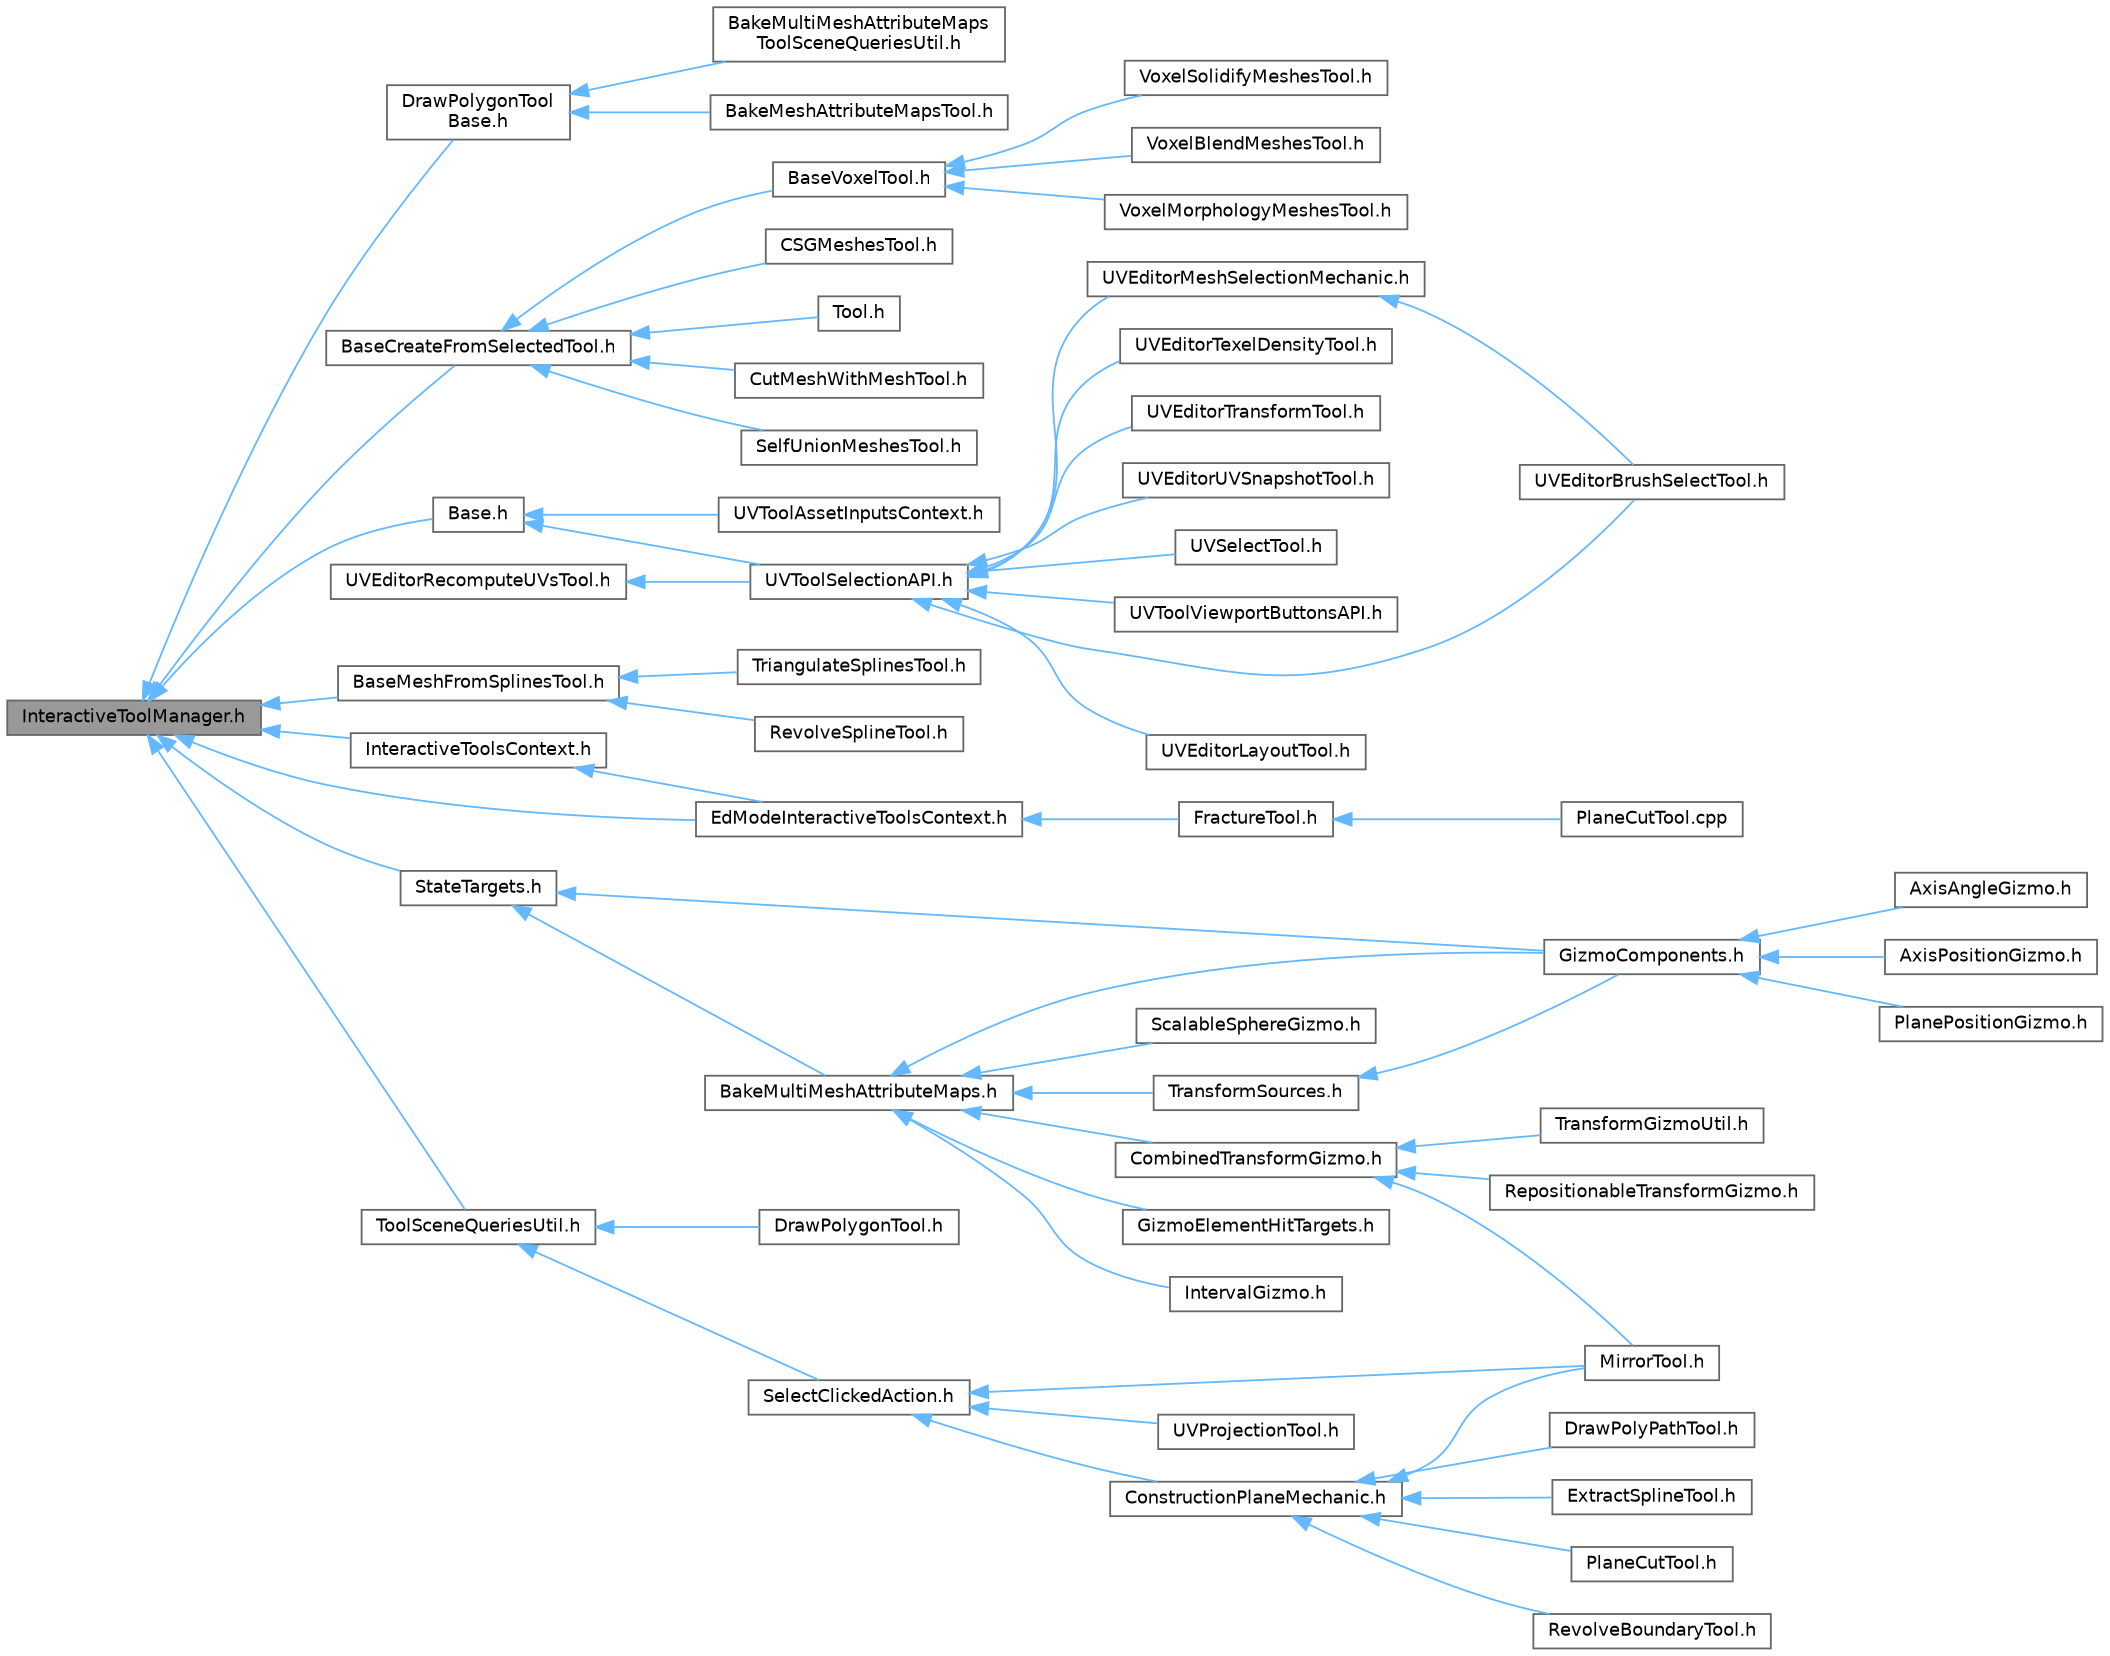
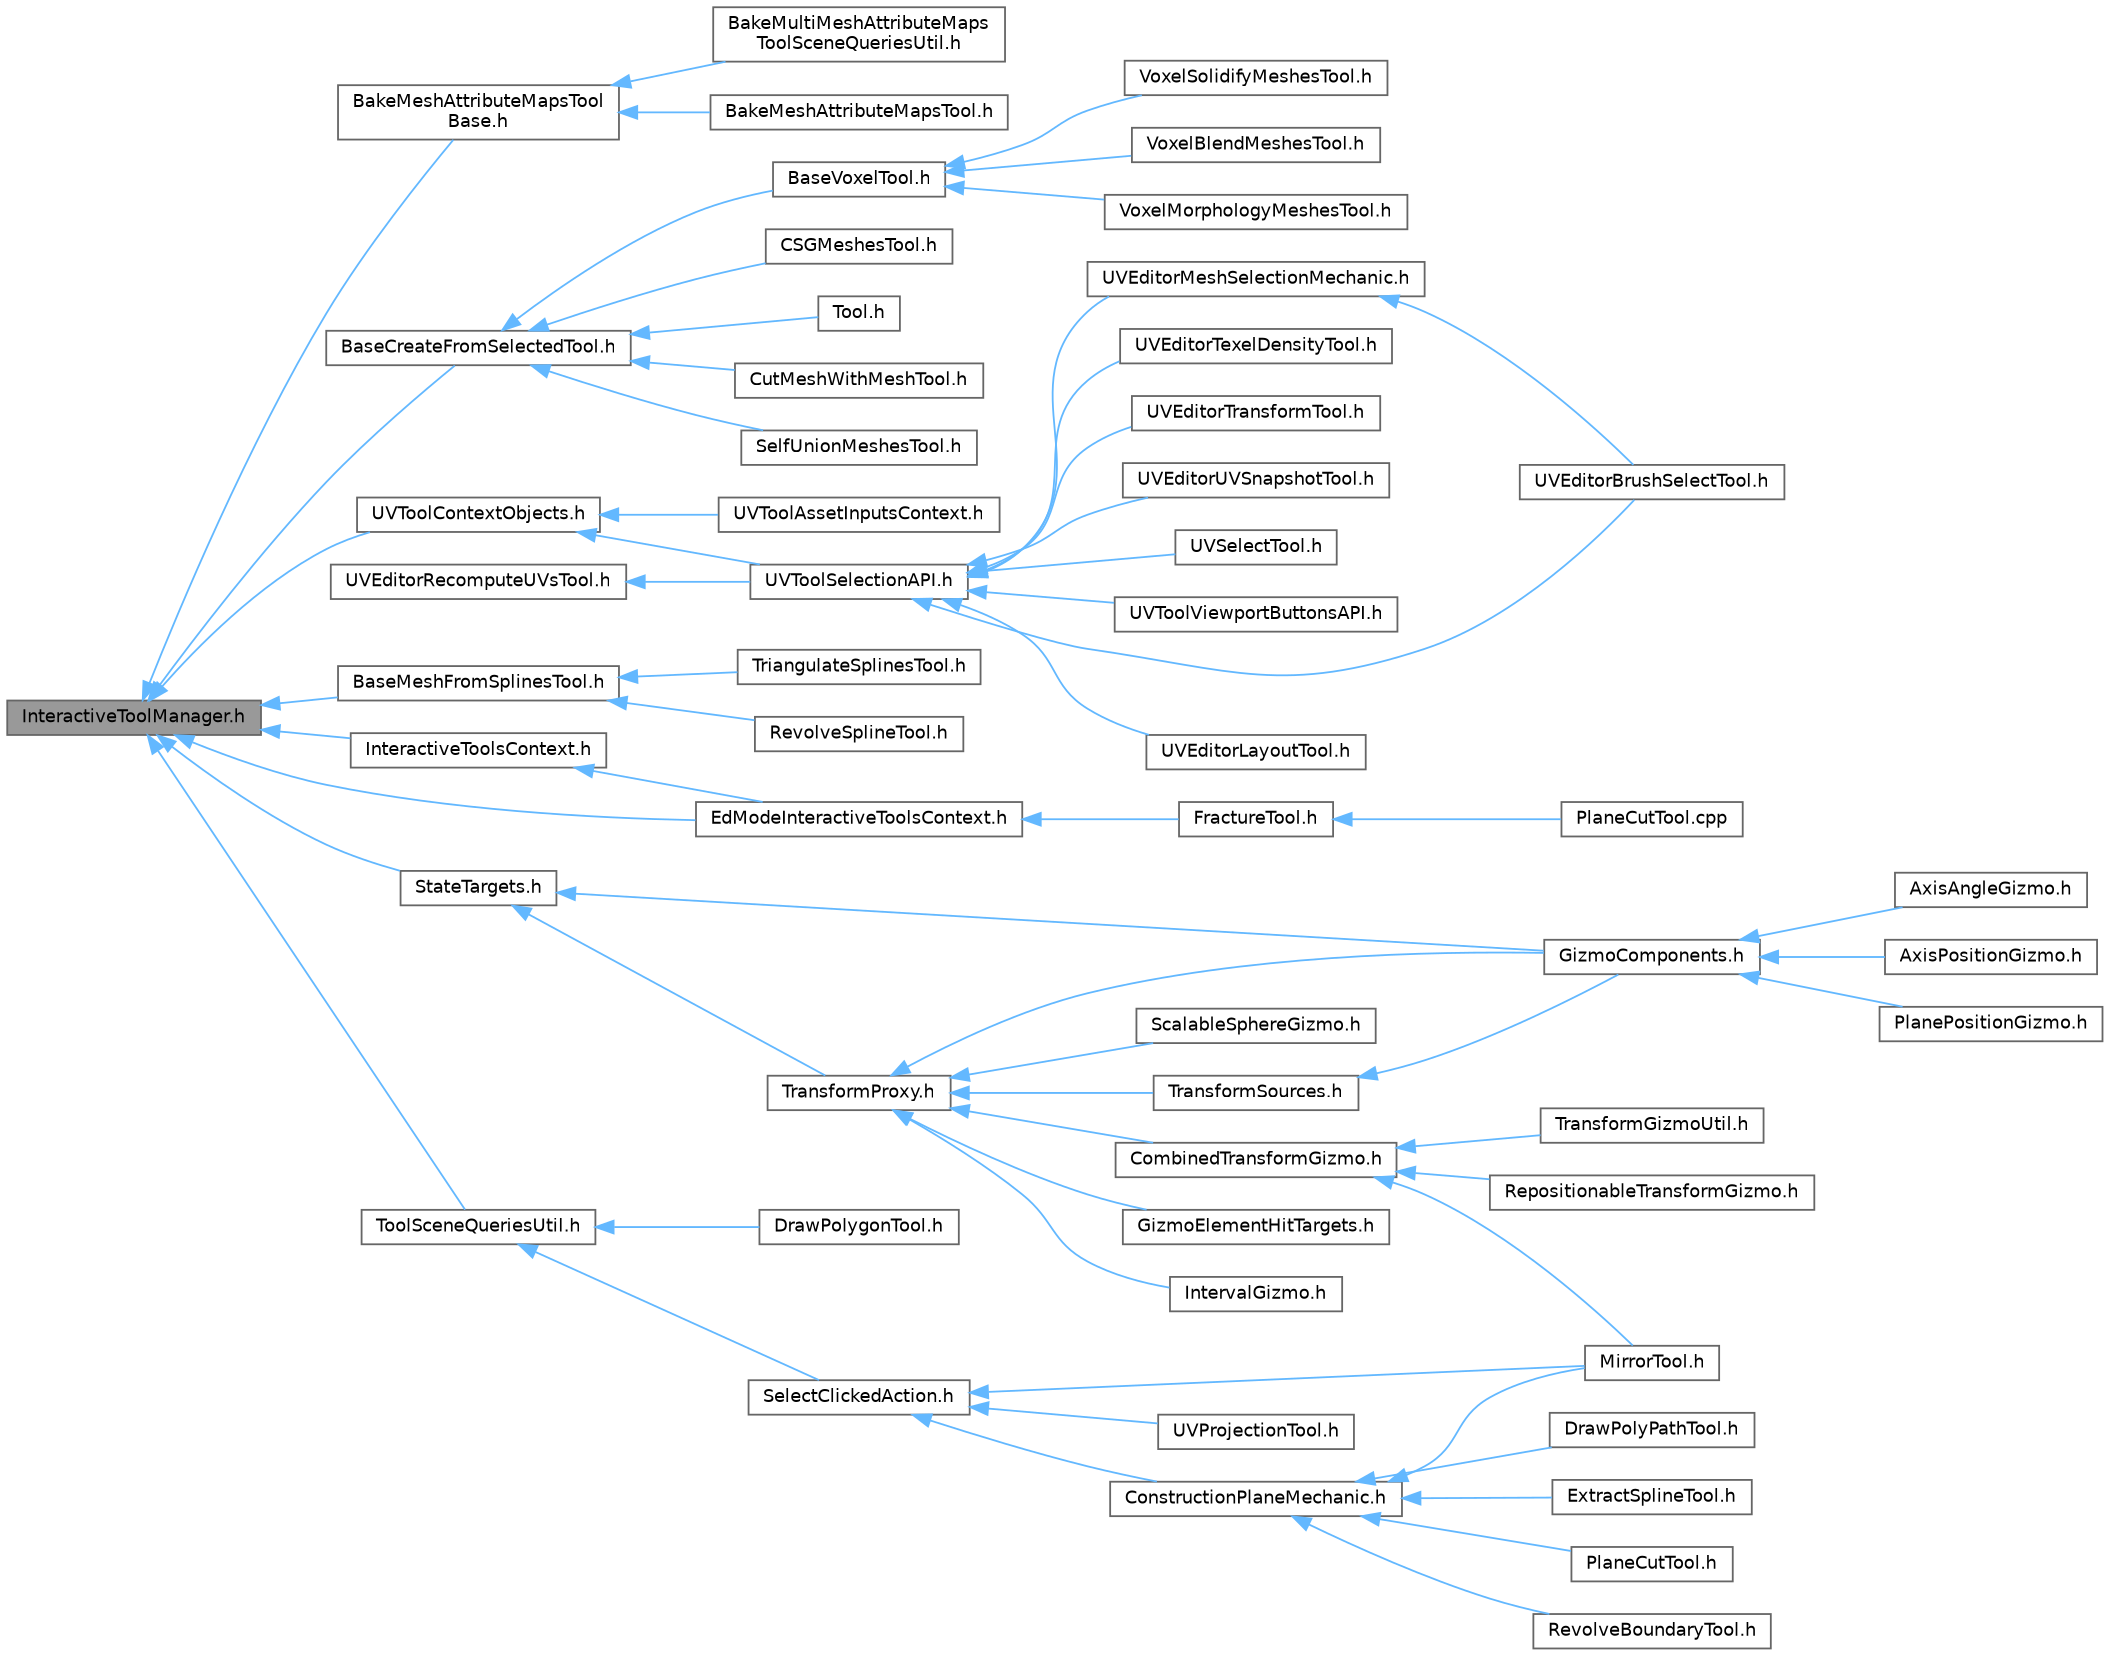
(478, 112) -> (478, 112)
(478, 515) -> (478, 515)
(859, 1093) -> (859, 1093)
